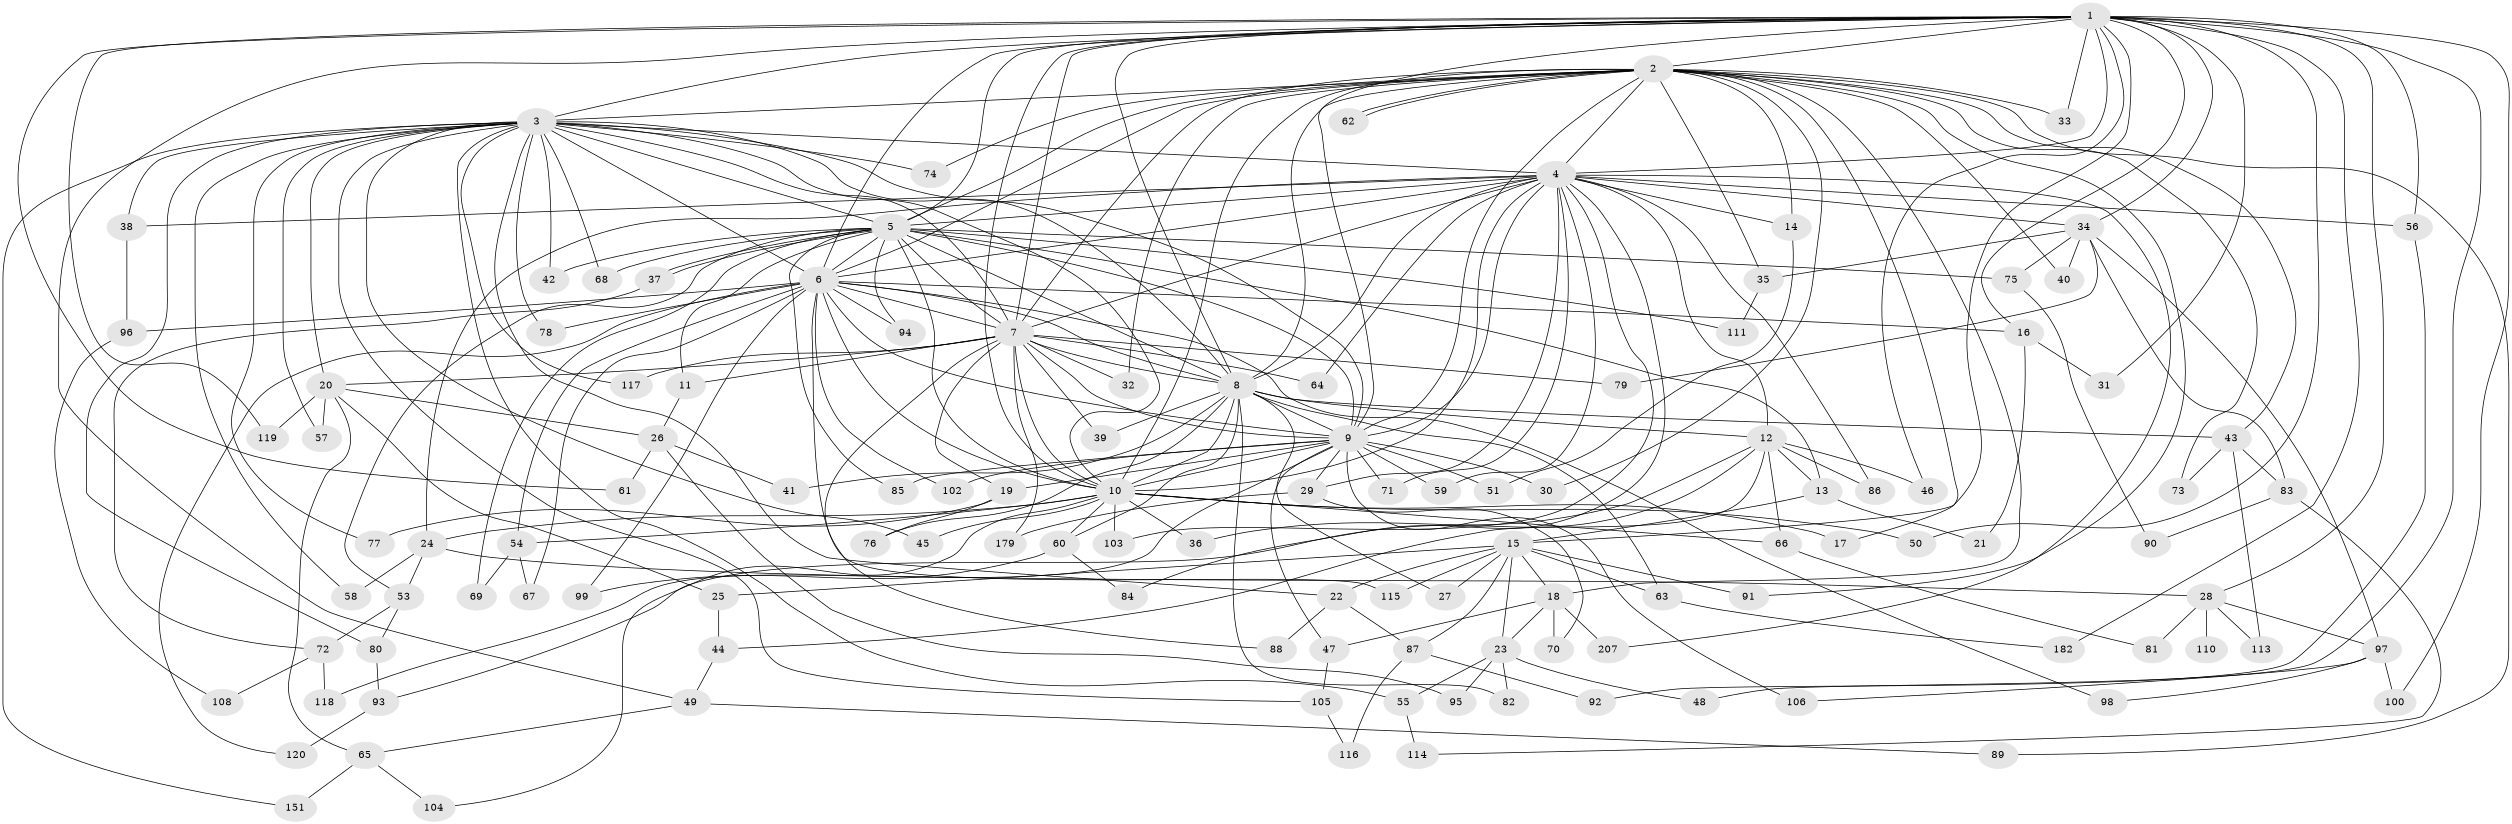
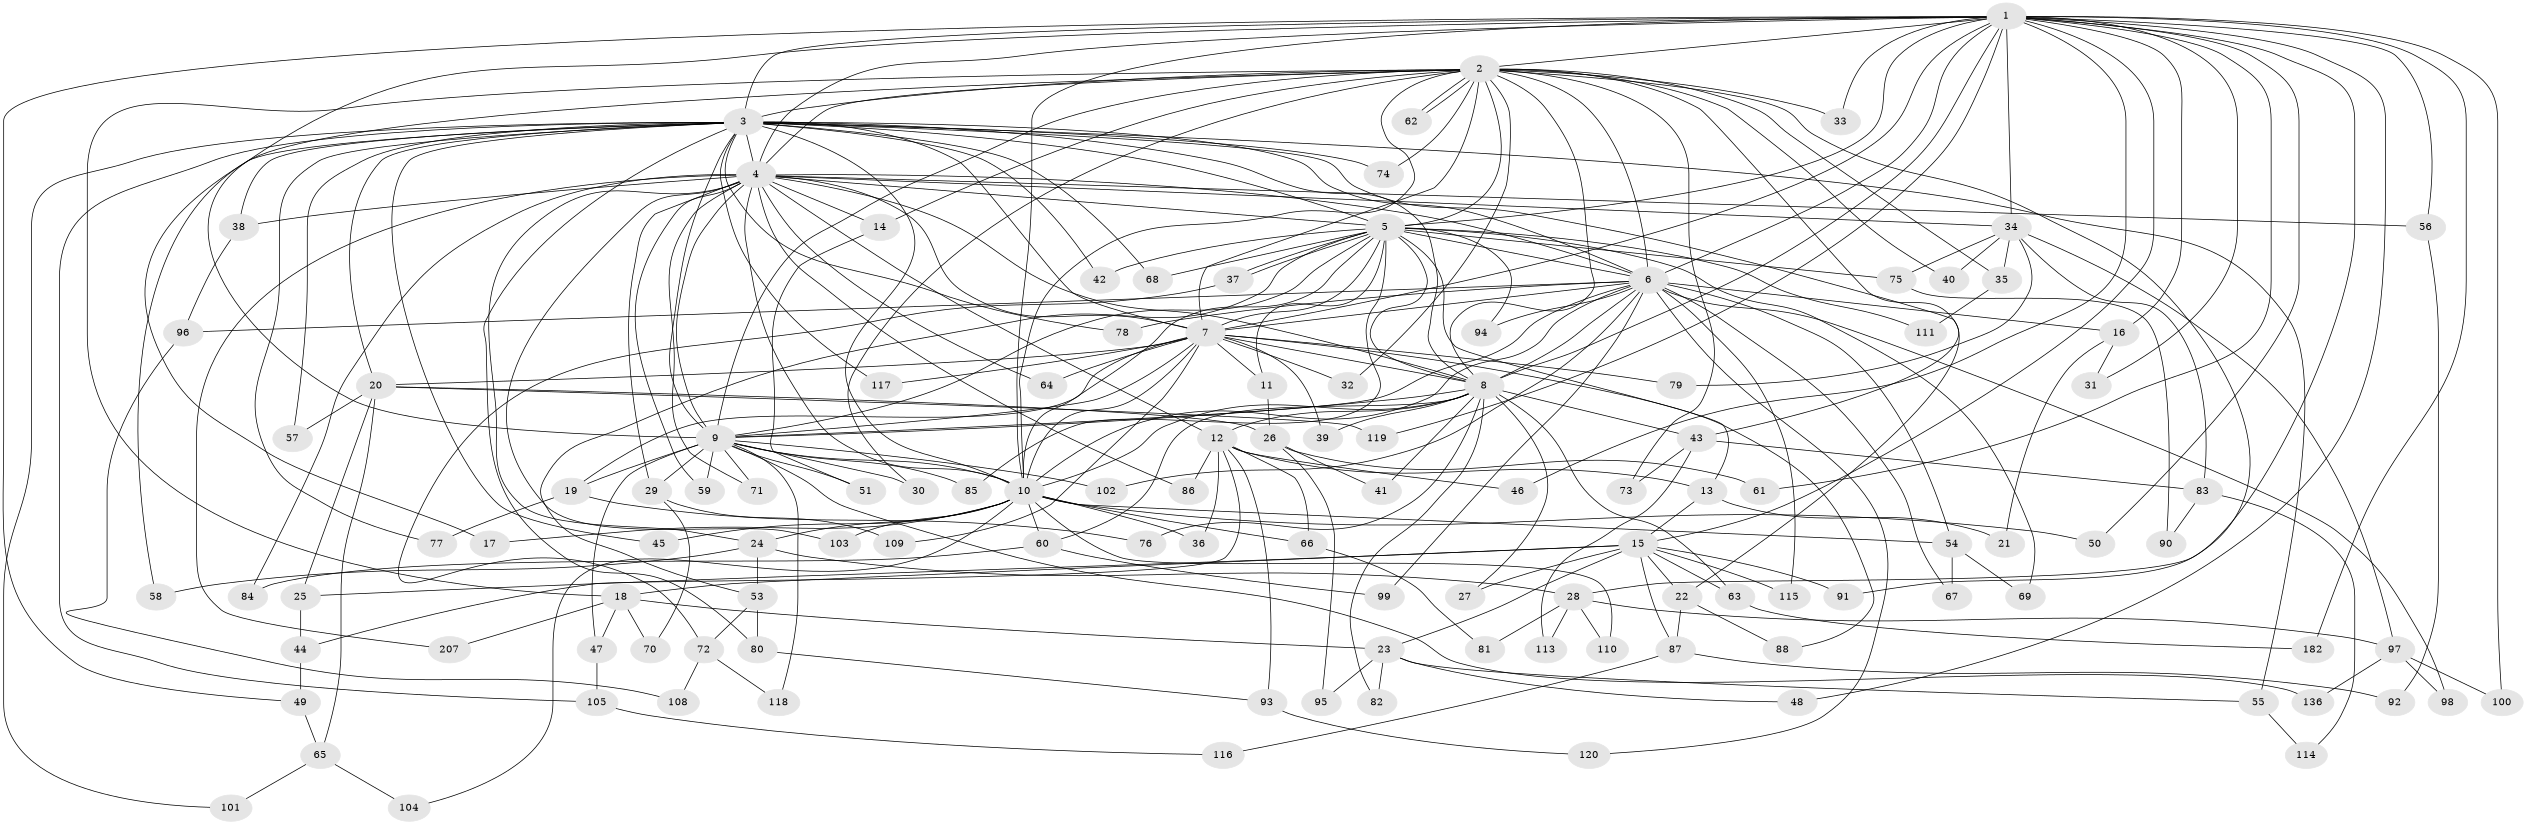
(1005, 544) -> (895, 544)
none -> (1338, 563)
(1797, 703) -> (2313, 703)
(1998, 755) -> none
(296, 808) -> (231, 808)
